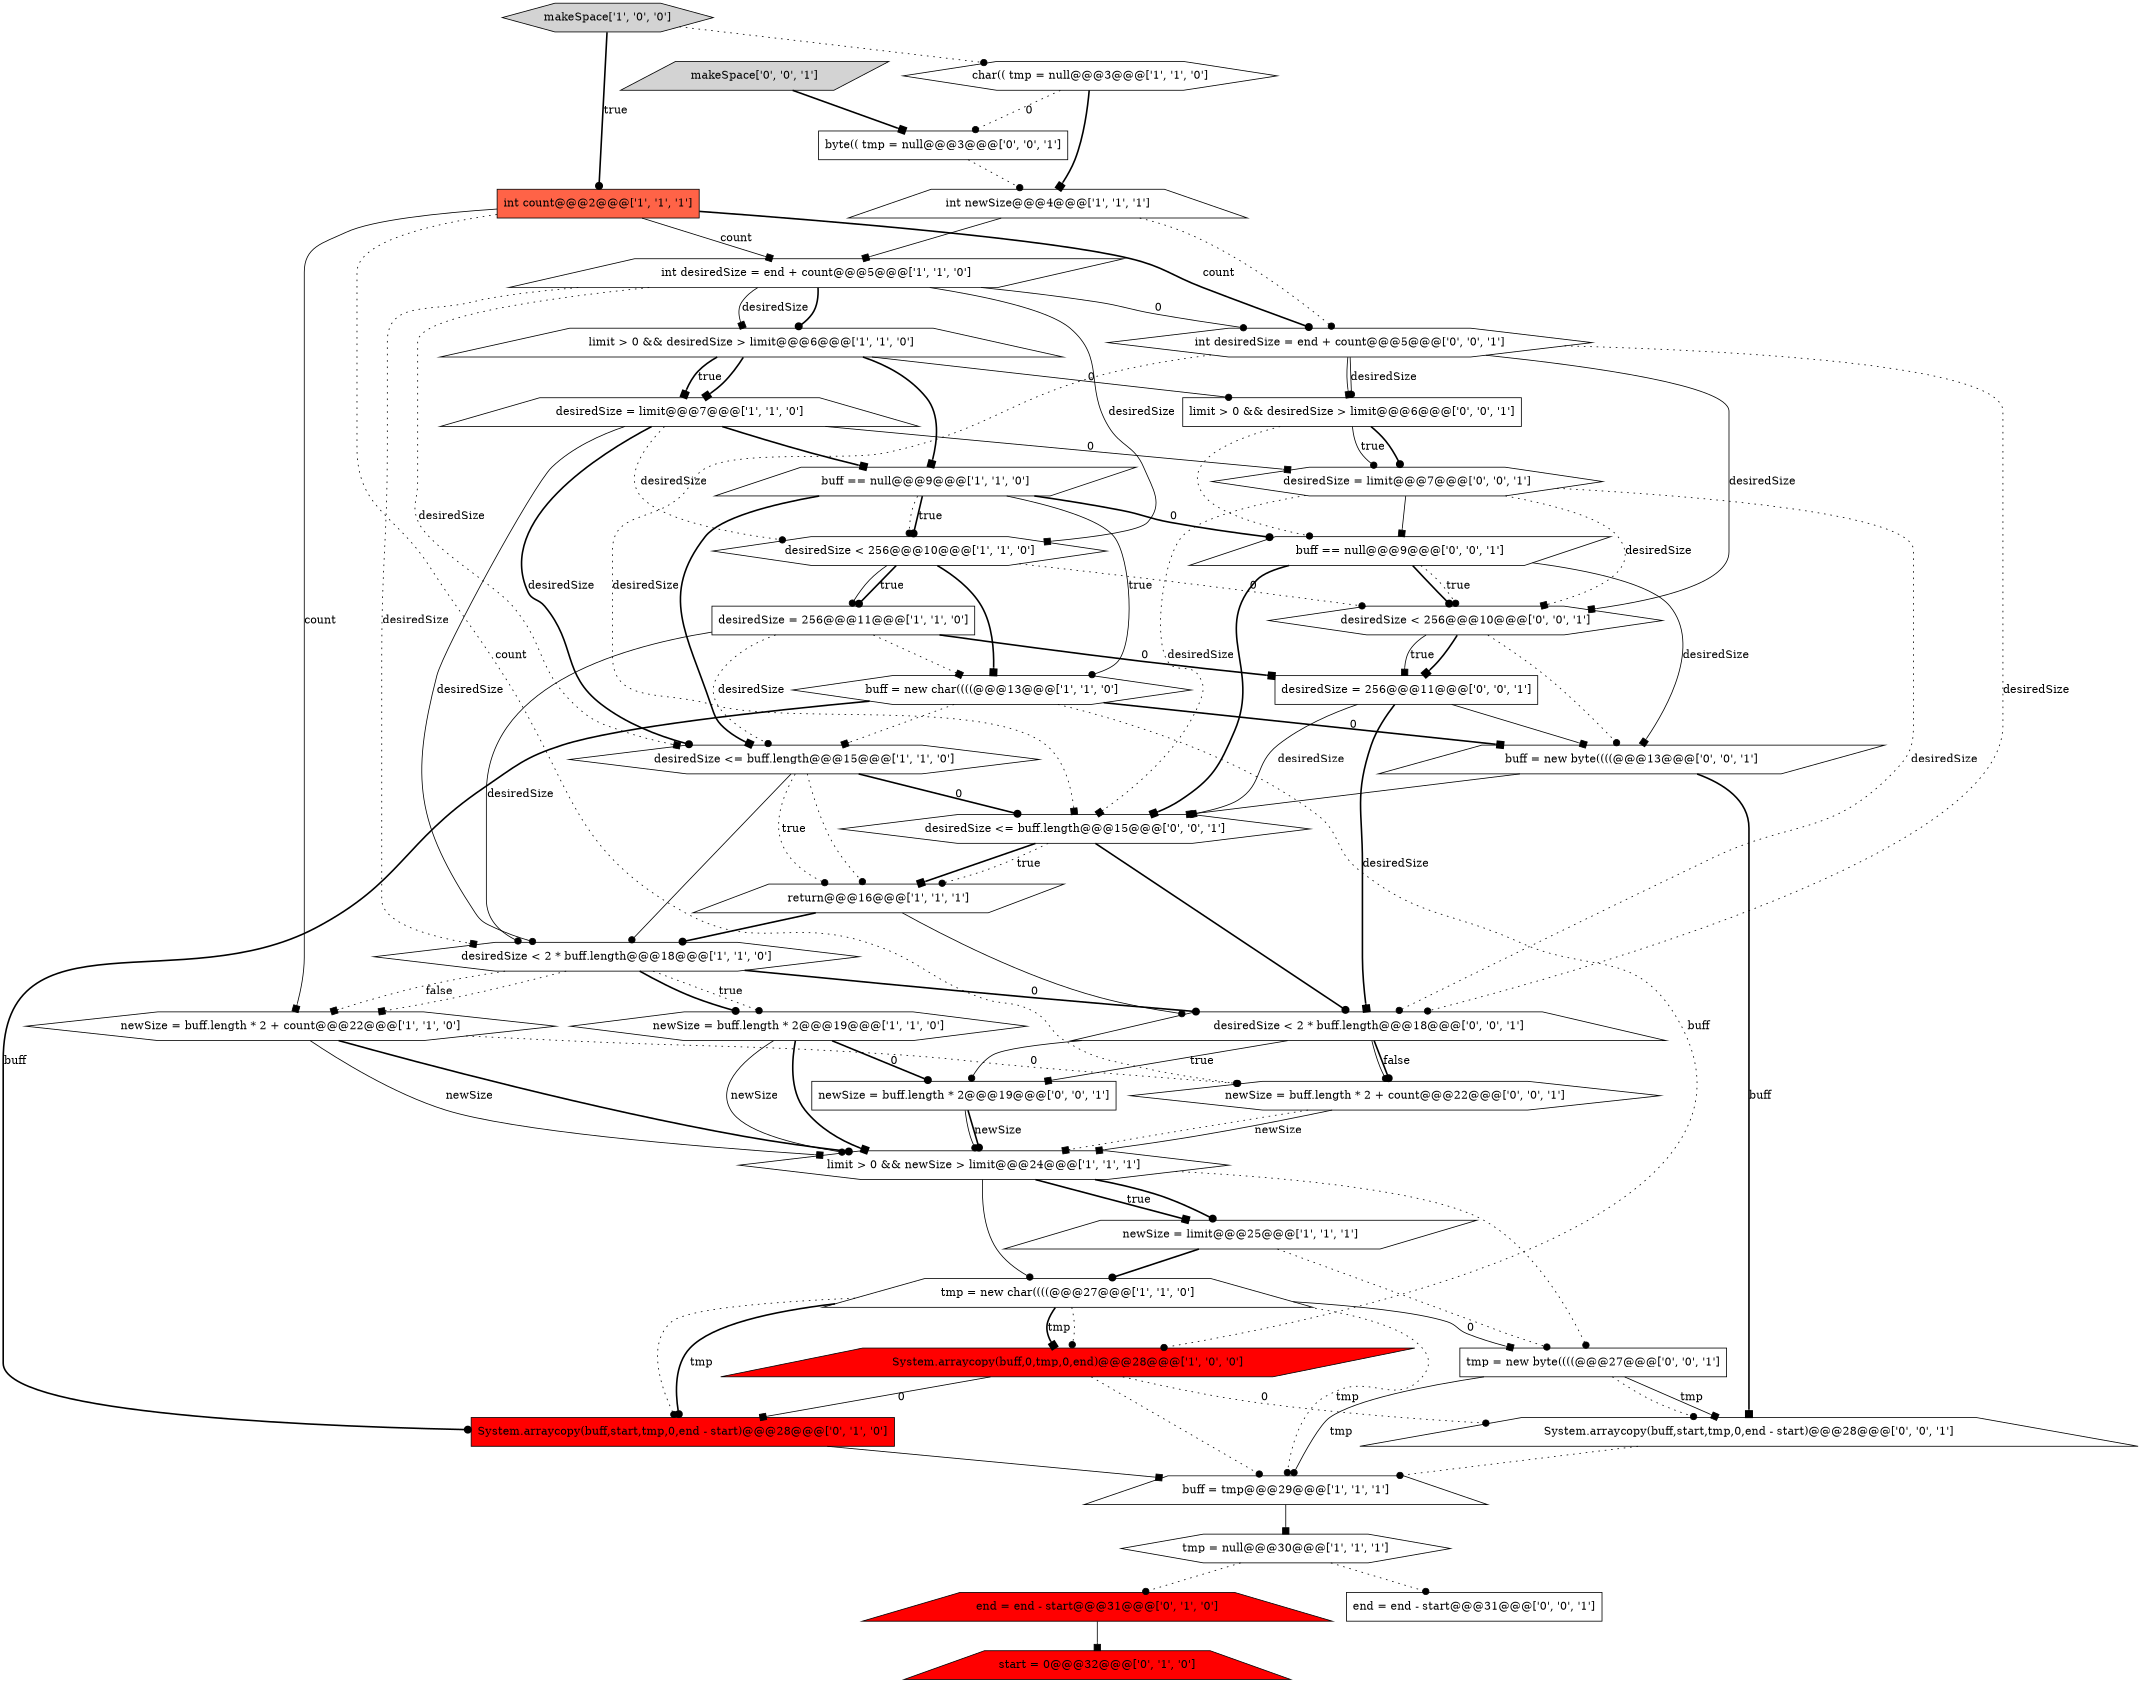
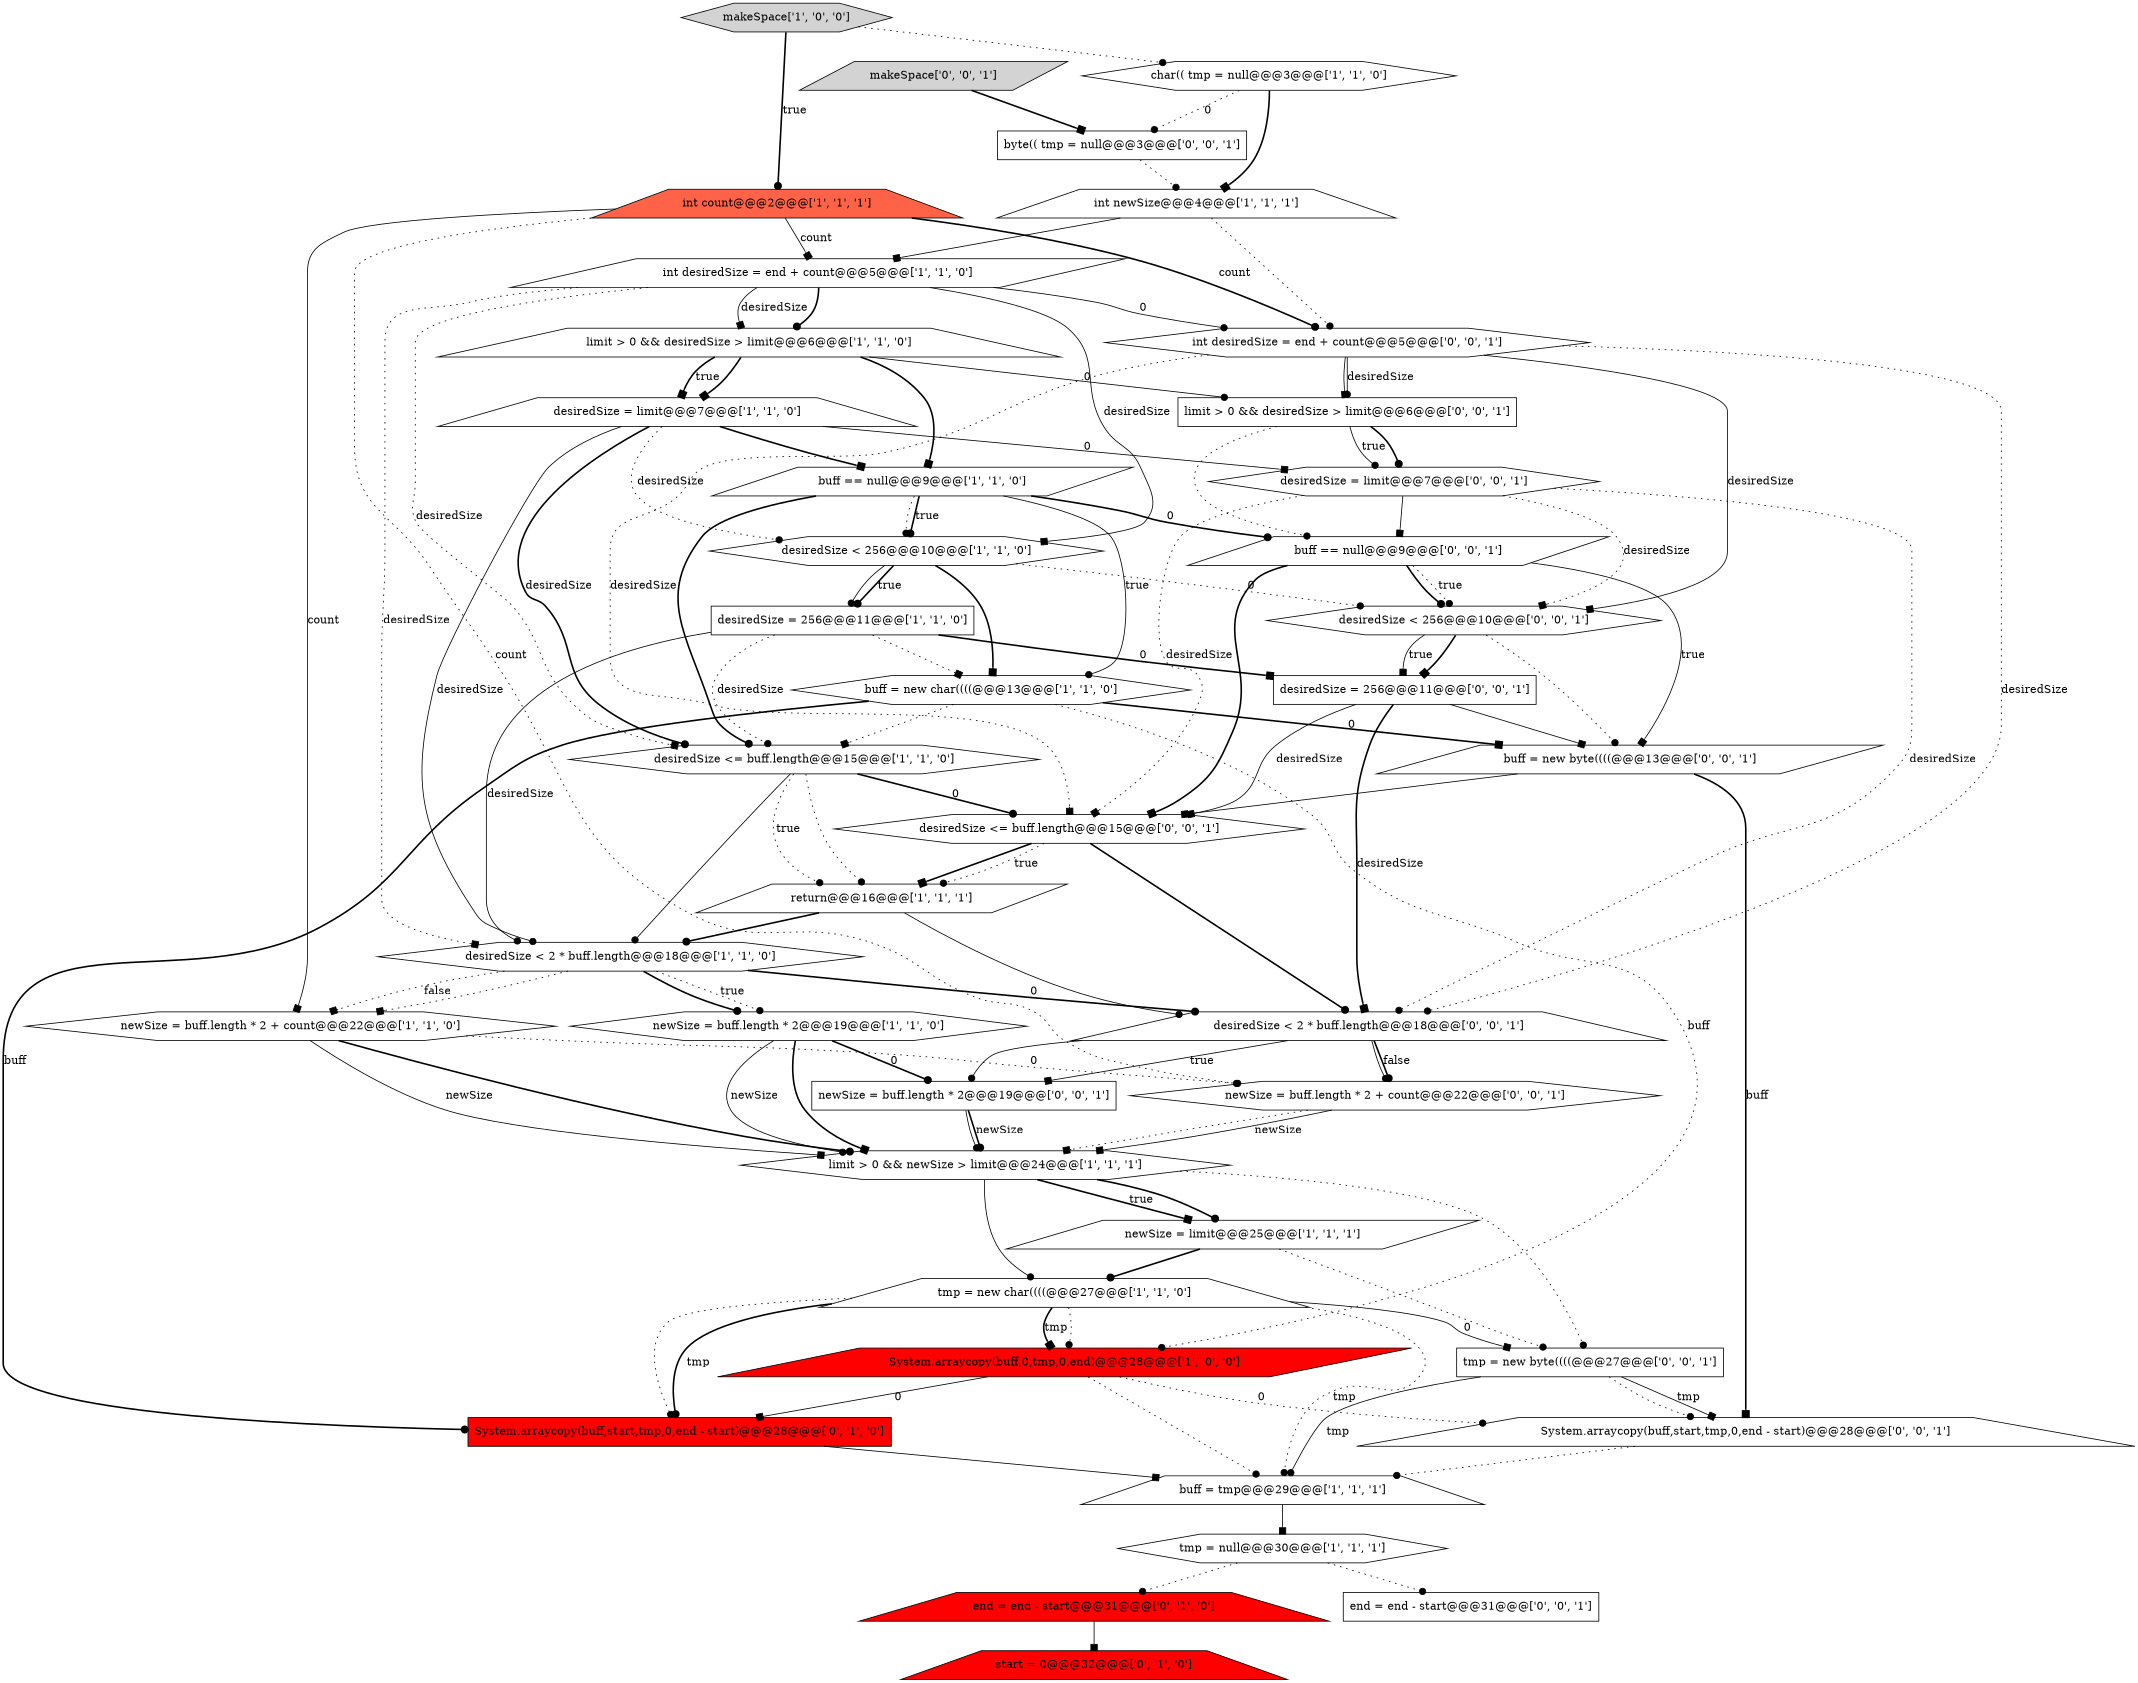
(598, 204) -> (777, 204)
(682, 585) -> (679, 586)
(1716, 655) -> (1693, 655)
